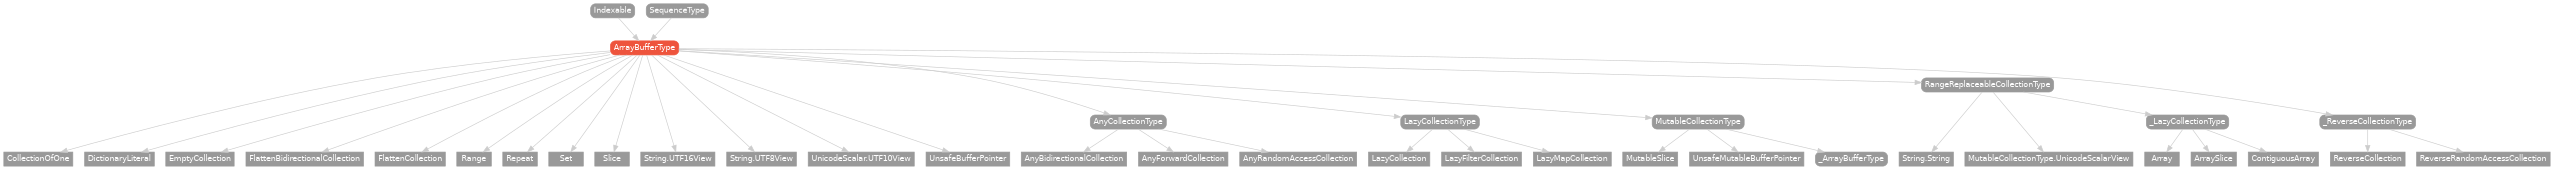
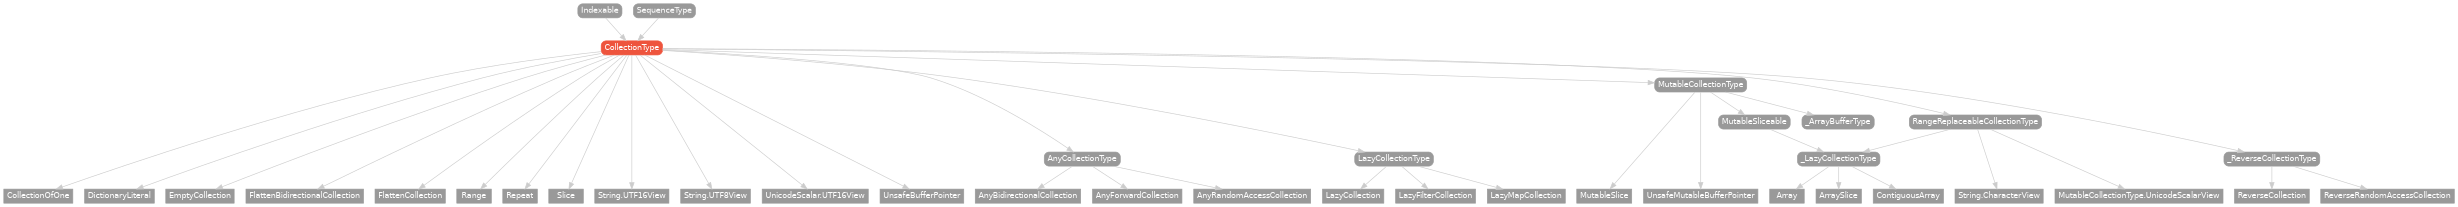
(645, 48) -> (632, 48)
none -> (1754, 122)
(566, 159) -> none
(861, 159) -> (815, 196)
(1926, 159) -> (1999, 196)
